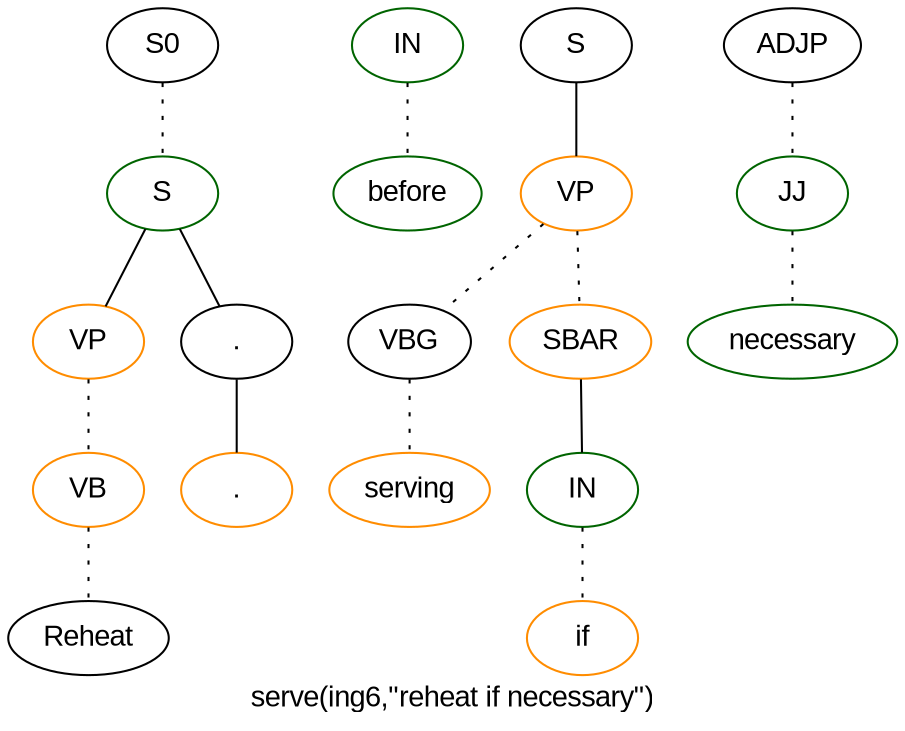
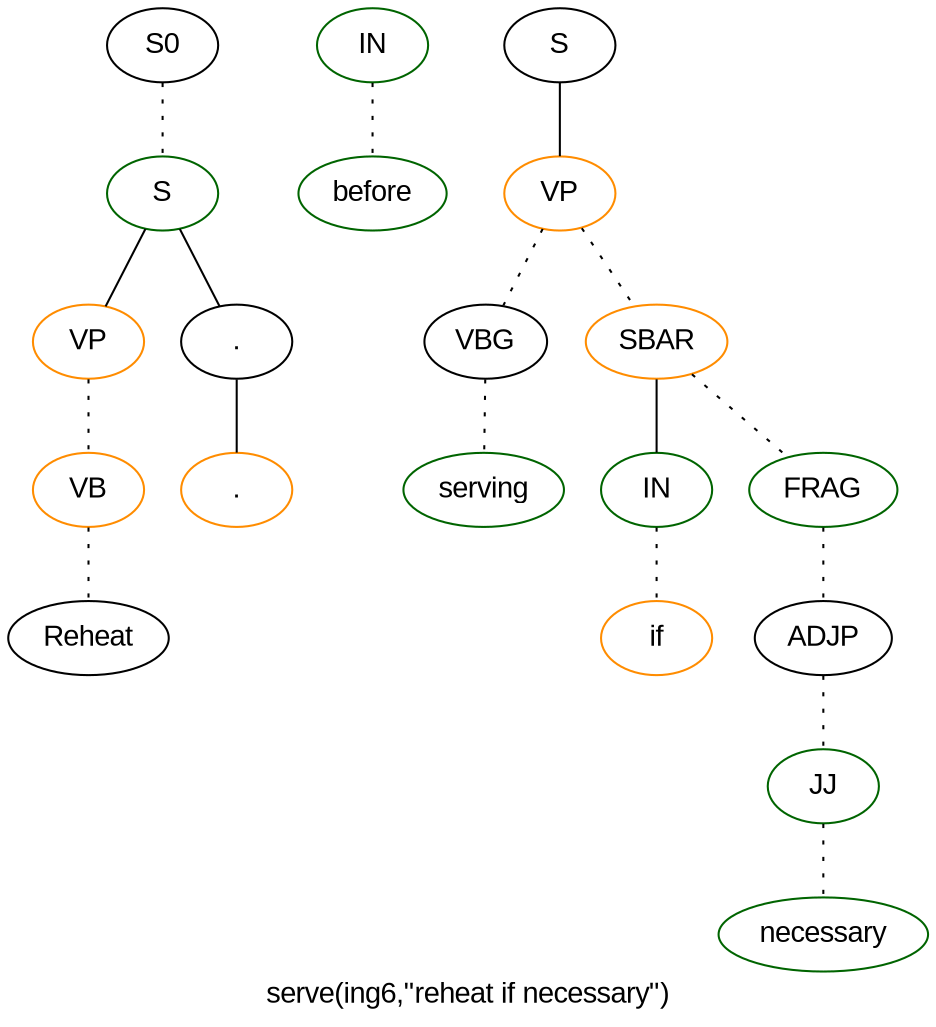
(410, 490) -> (484, 490)
none -> (823, 490)
